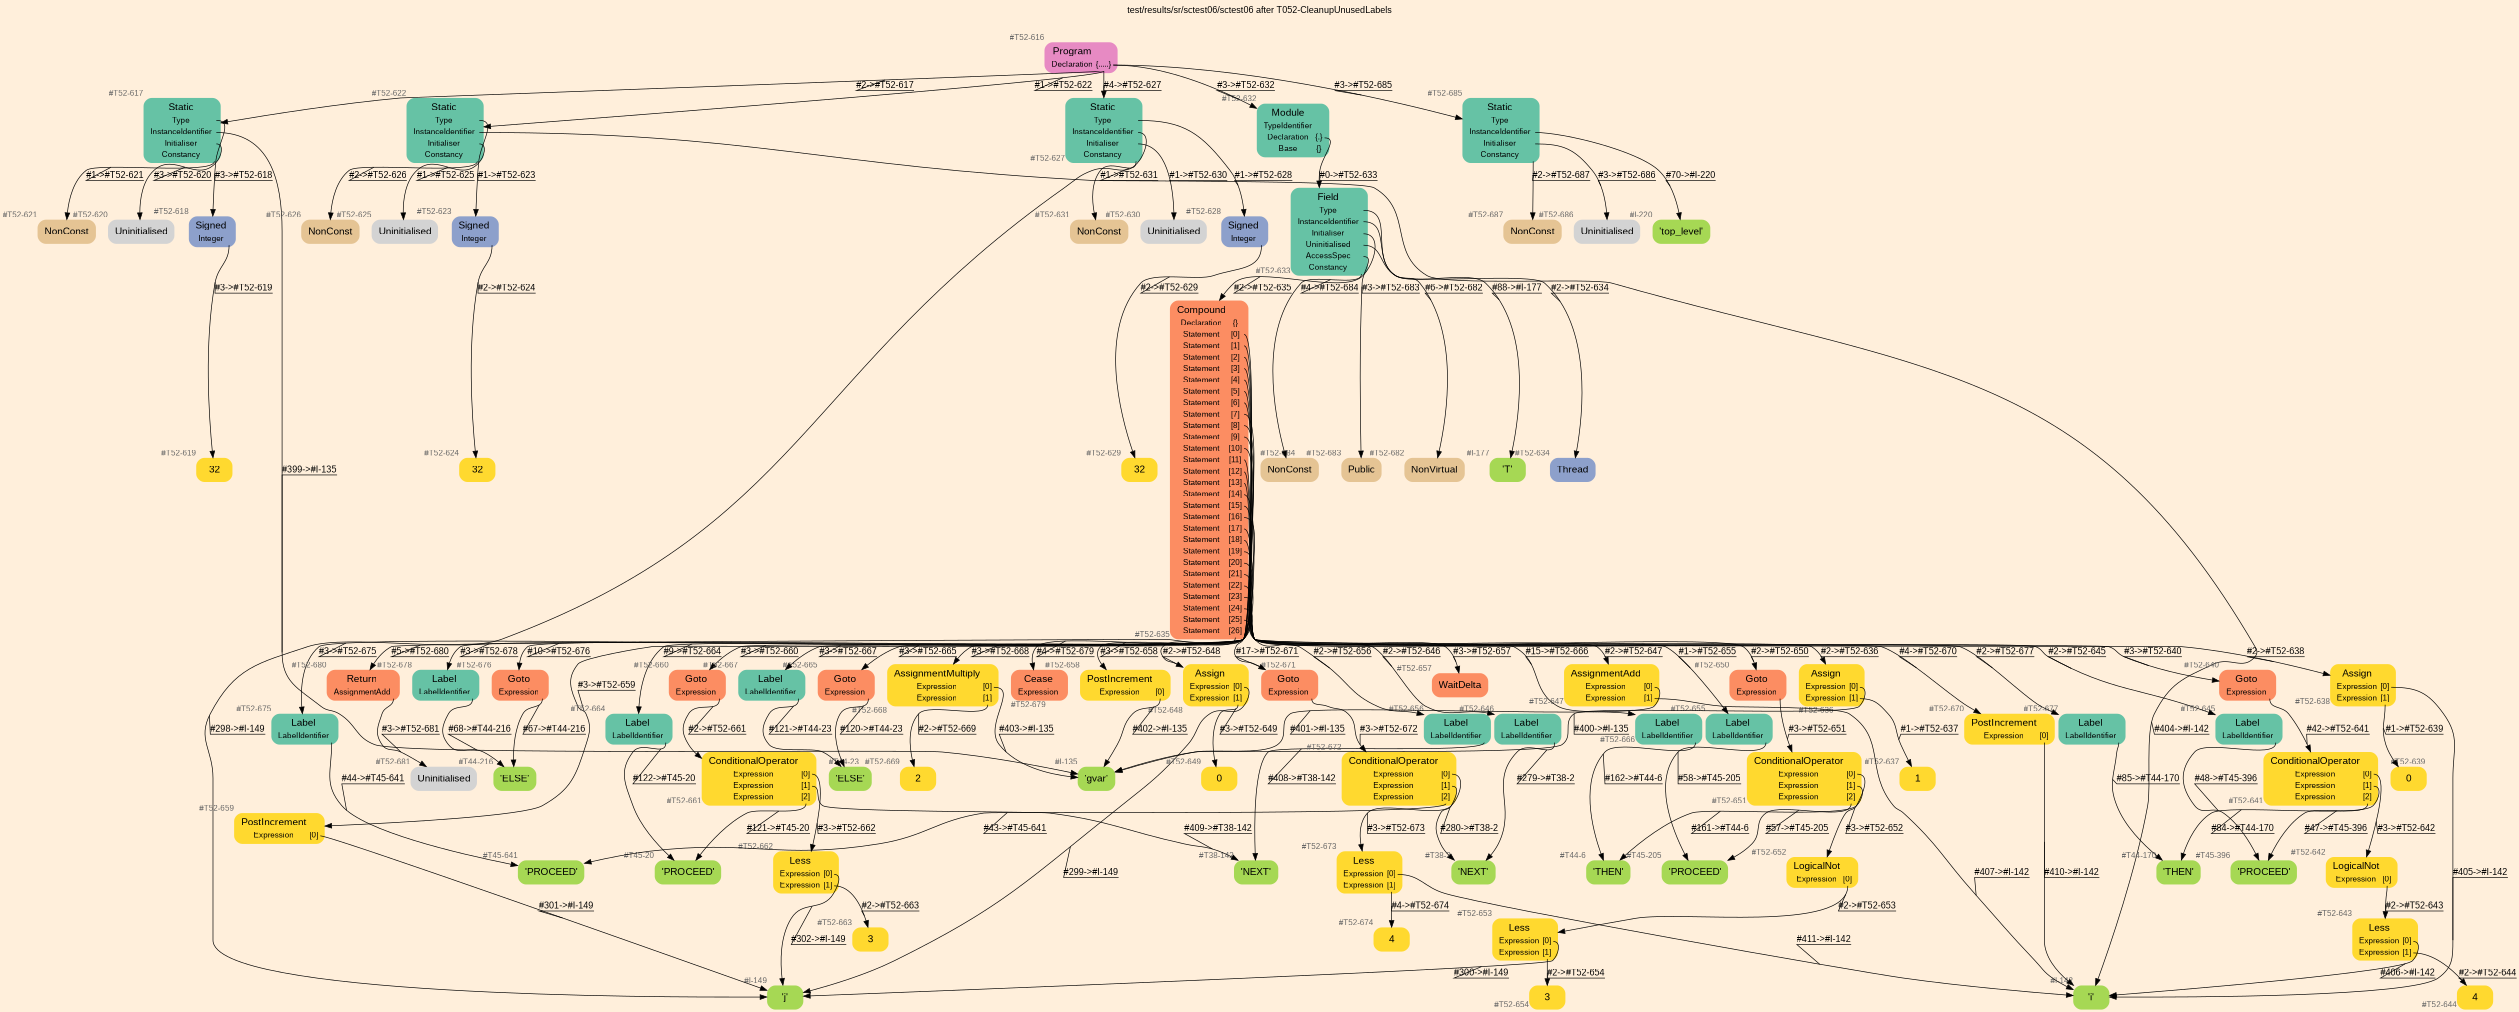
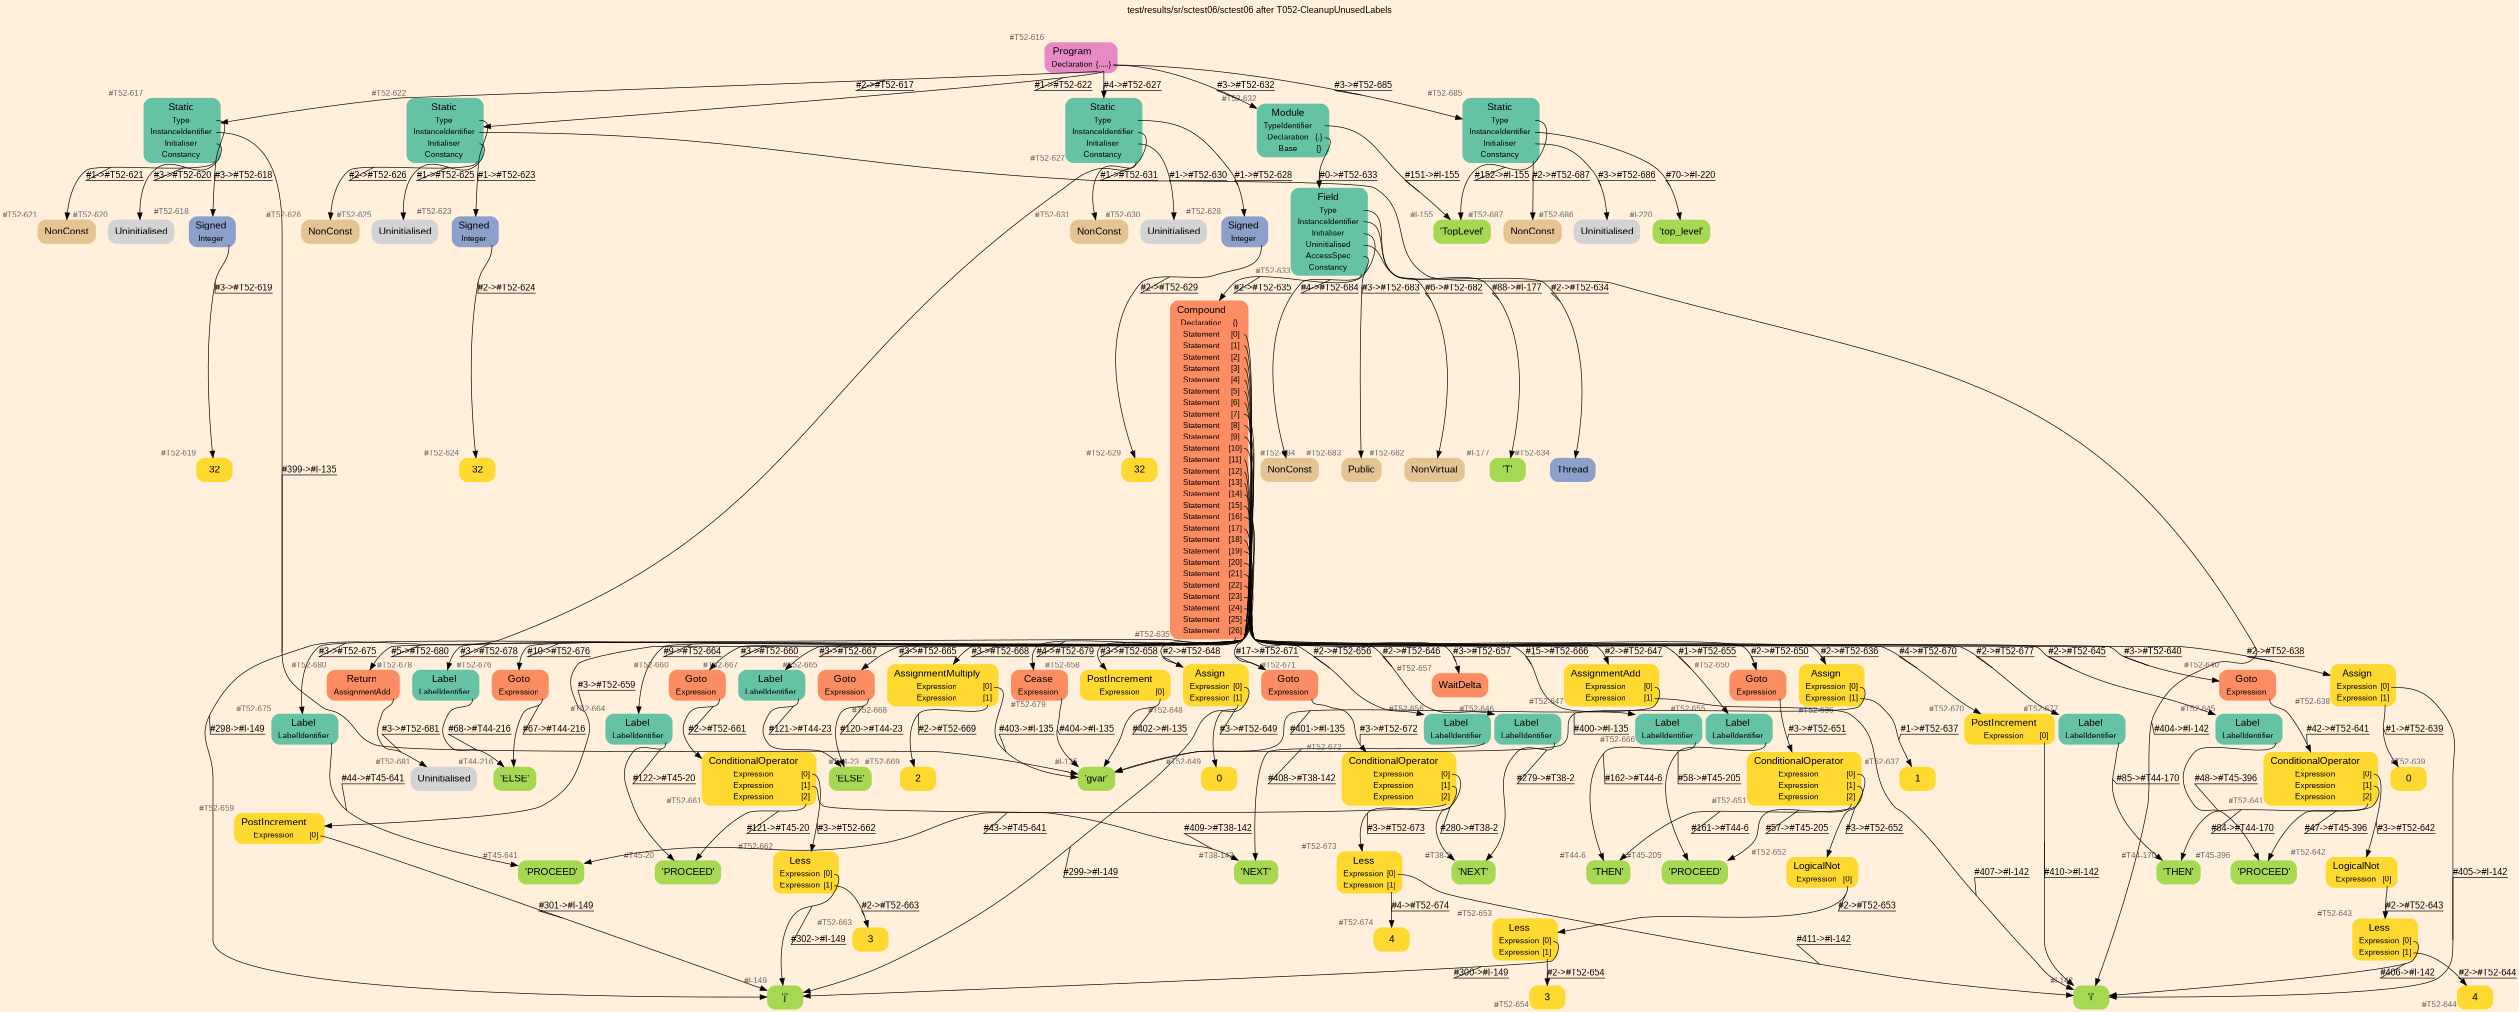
none -> (1462, 232)
none -> (1057, 733)
